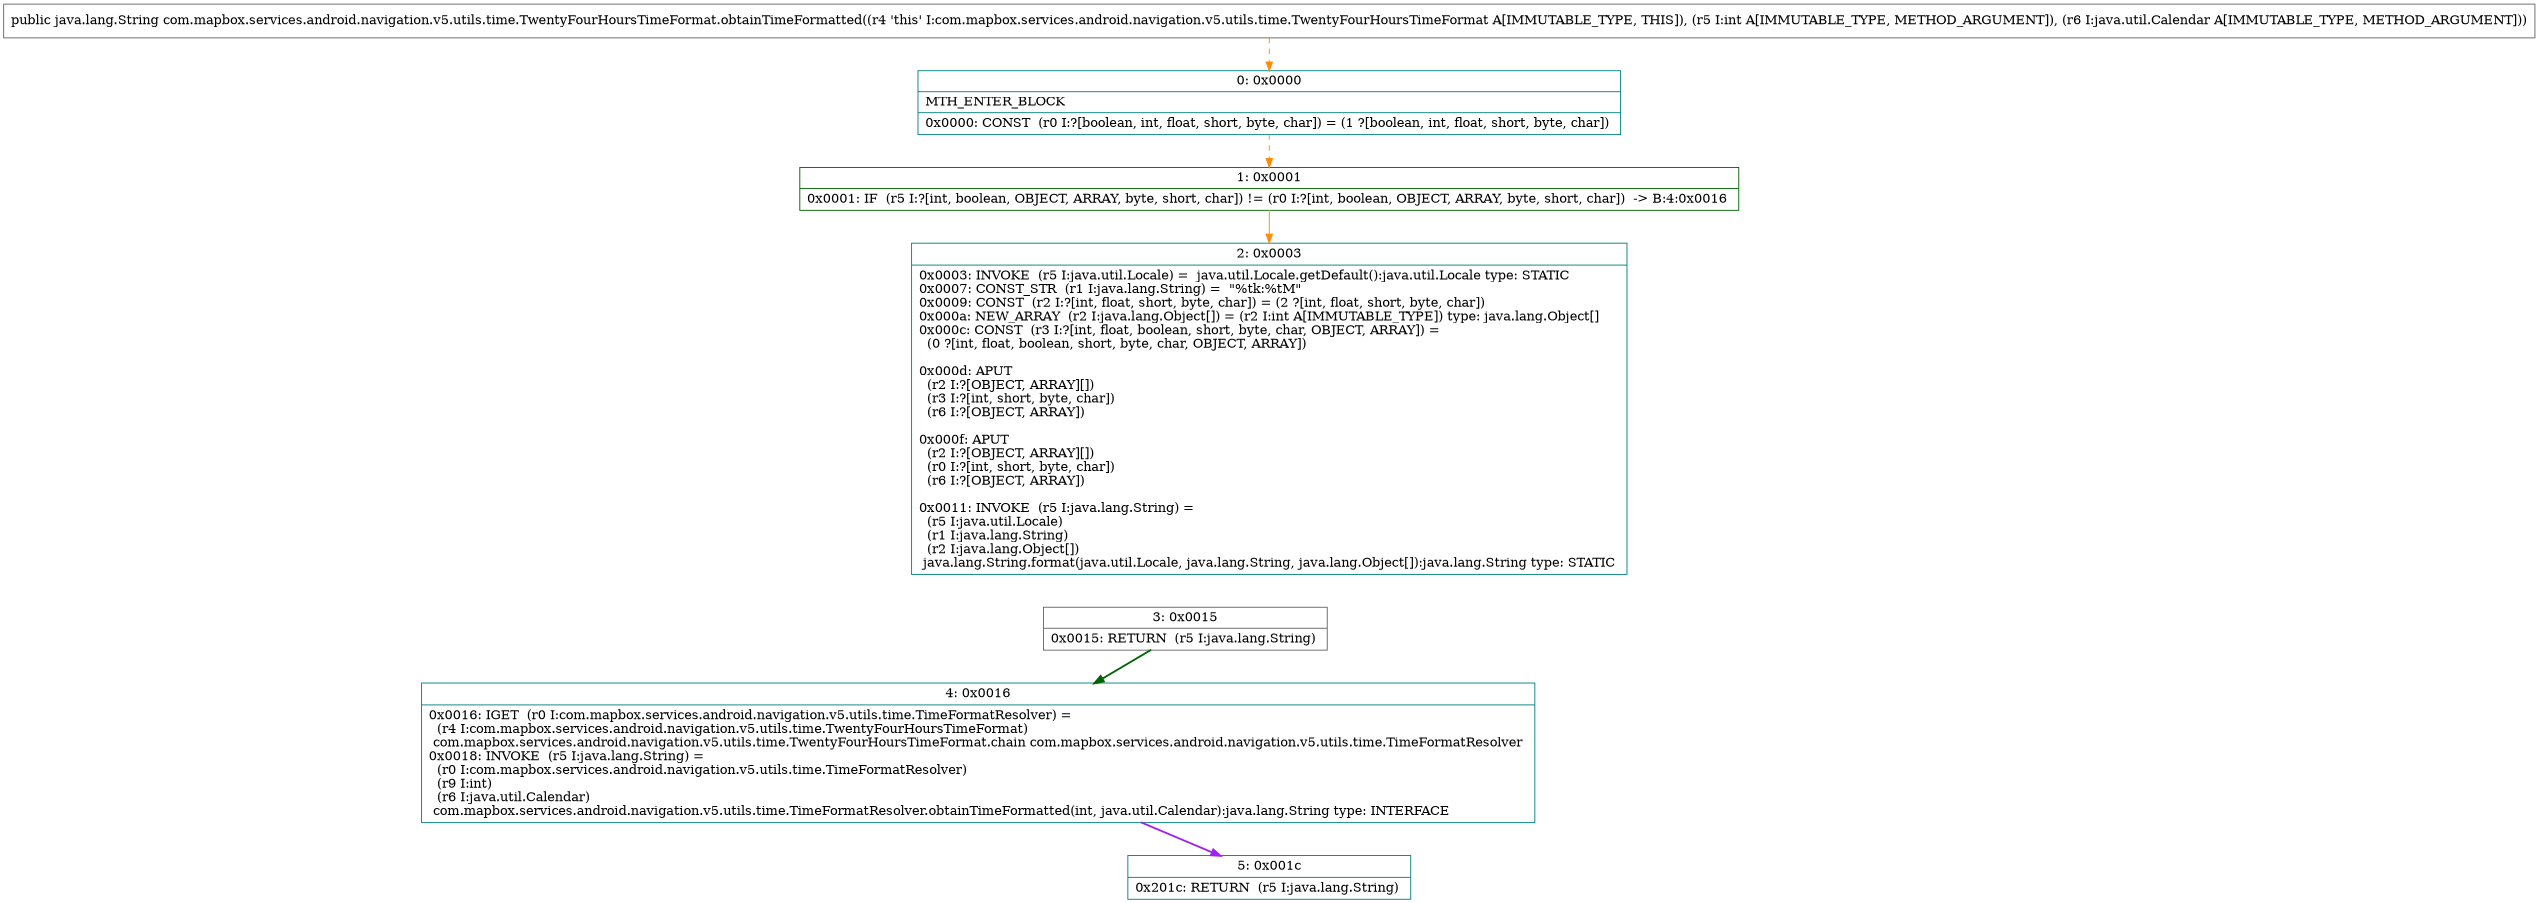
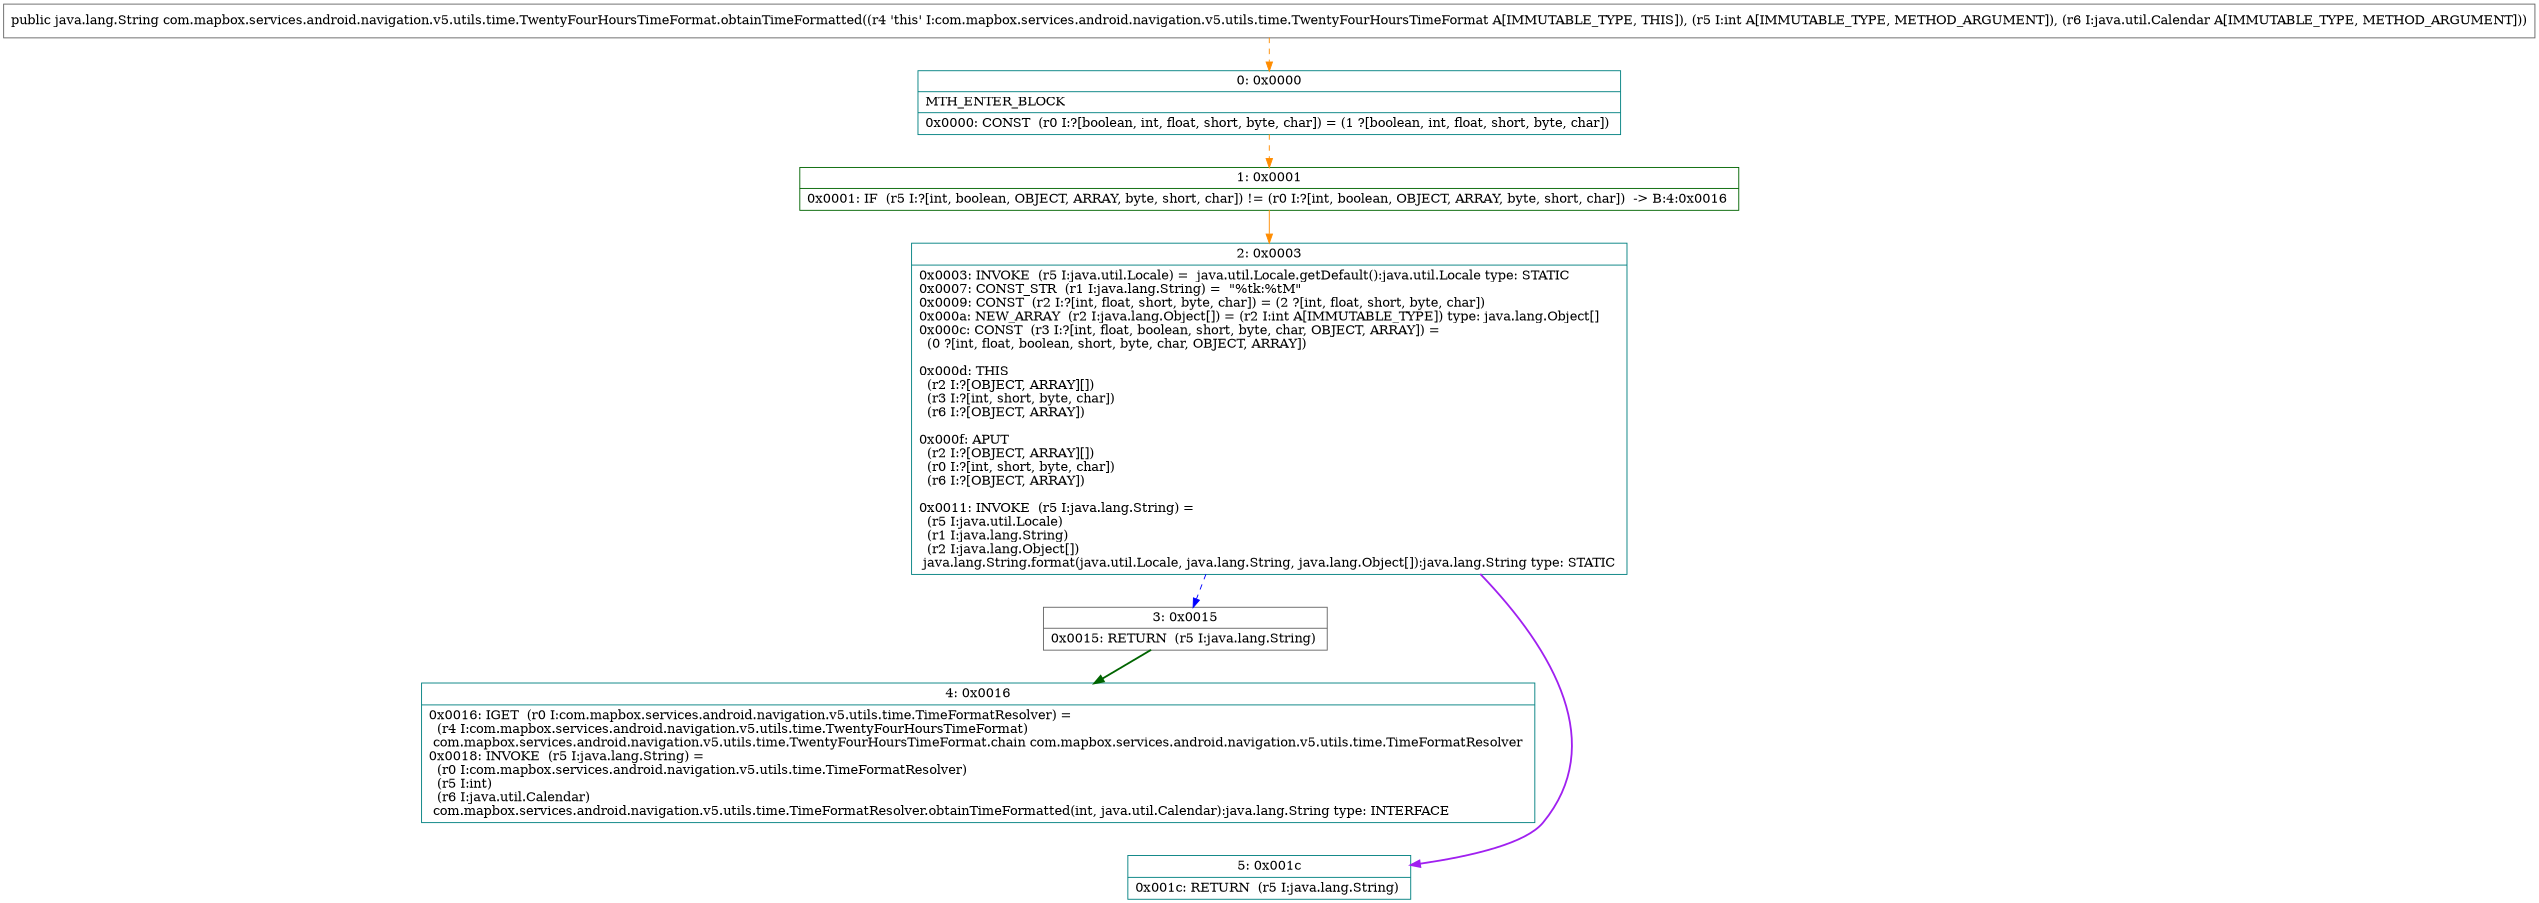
(970, 371) -> (968, 371)
none -> (1201, 587)
(461, 784) -> (461, 784)
(1176, 837) -> (1571, 754)
(1269, 888) -> (1269, 888)
